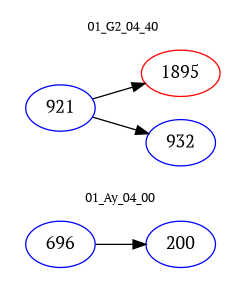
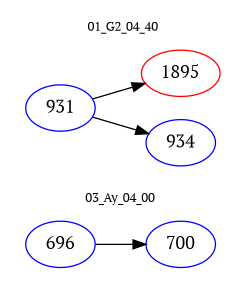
(60, 108) -> (60, 108)
(181, 143) -> (181, 143)
(121, 199) -> (121, 199)
(181, 244) -> (181, 244)
